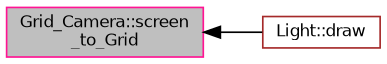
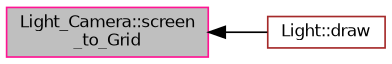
(105, 32) -> (107, 32)
